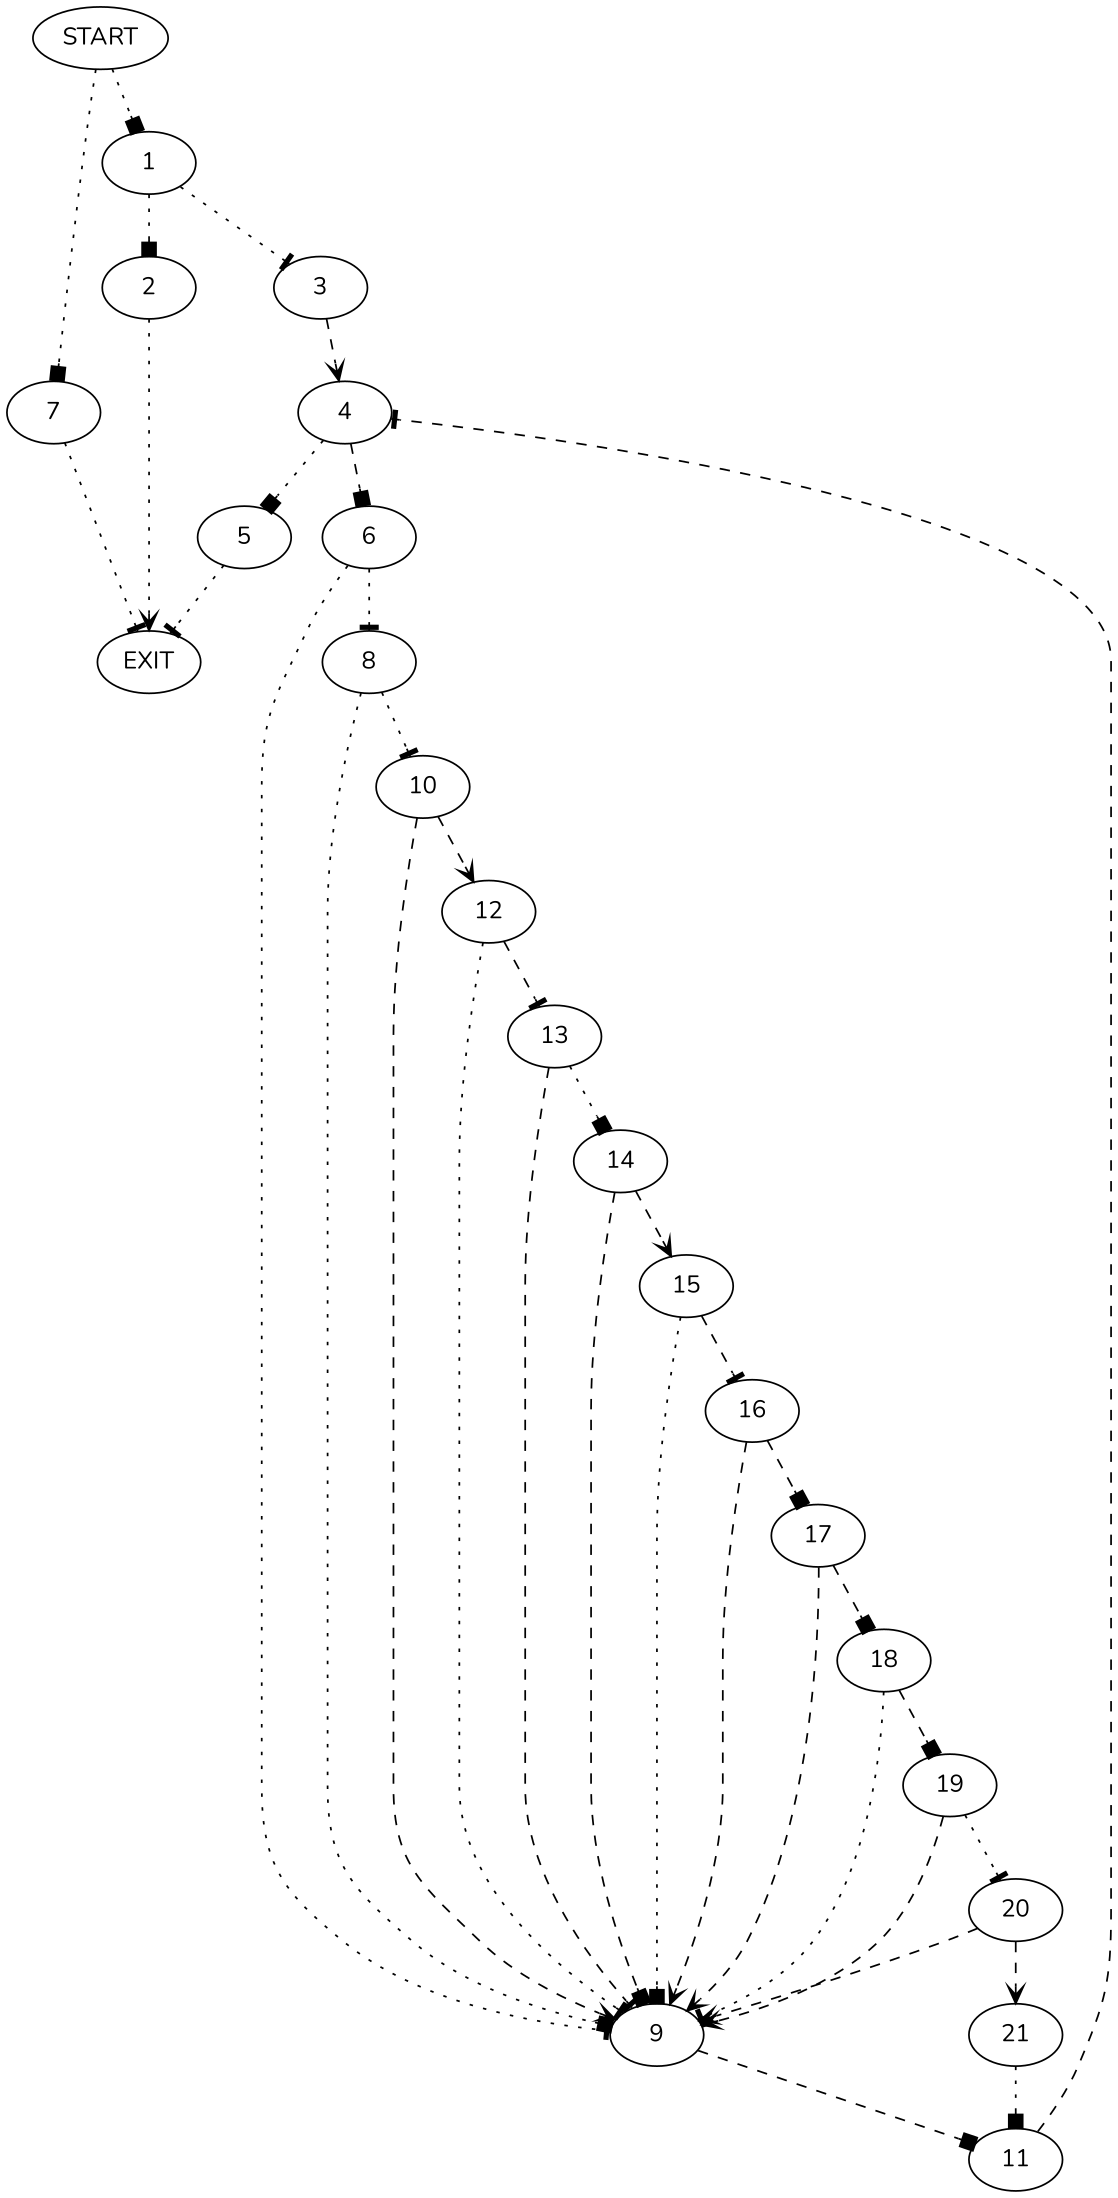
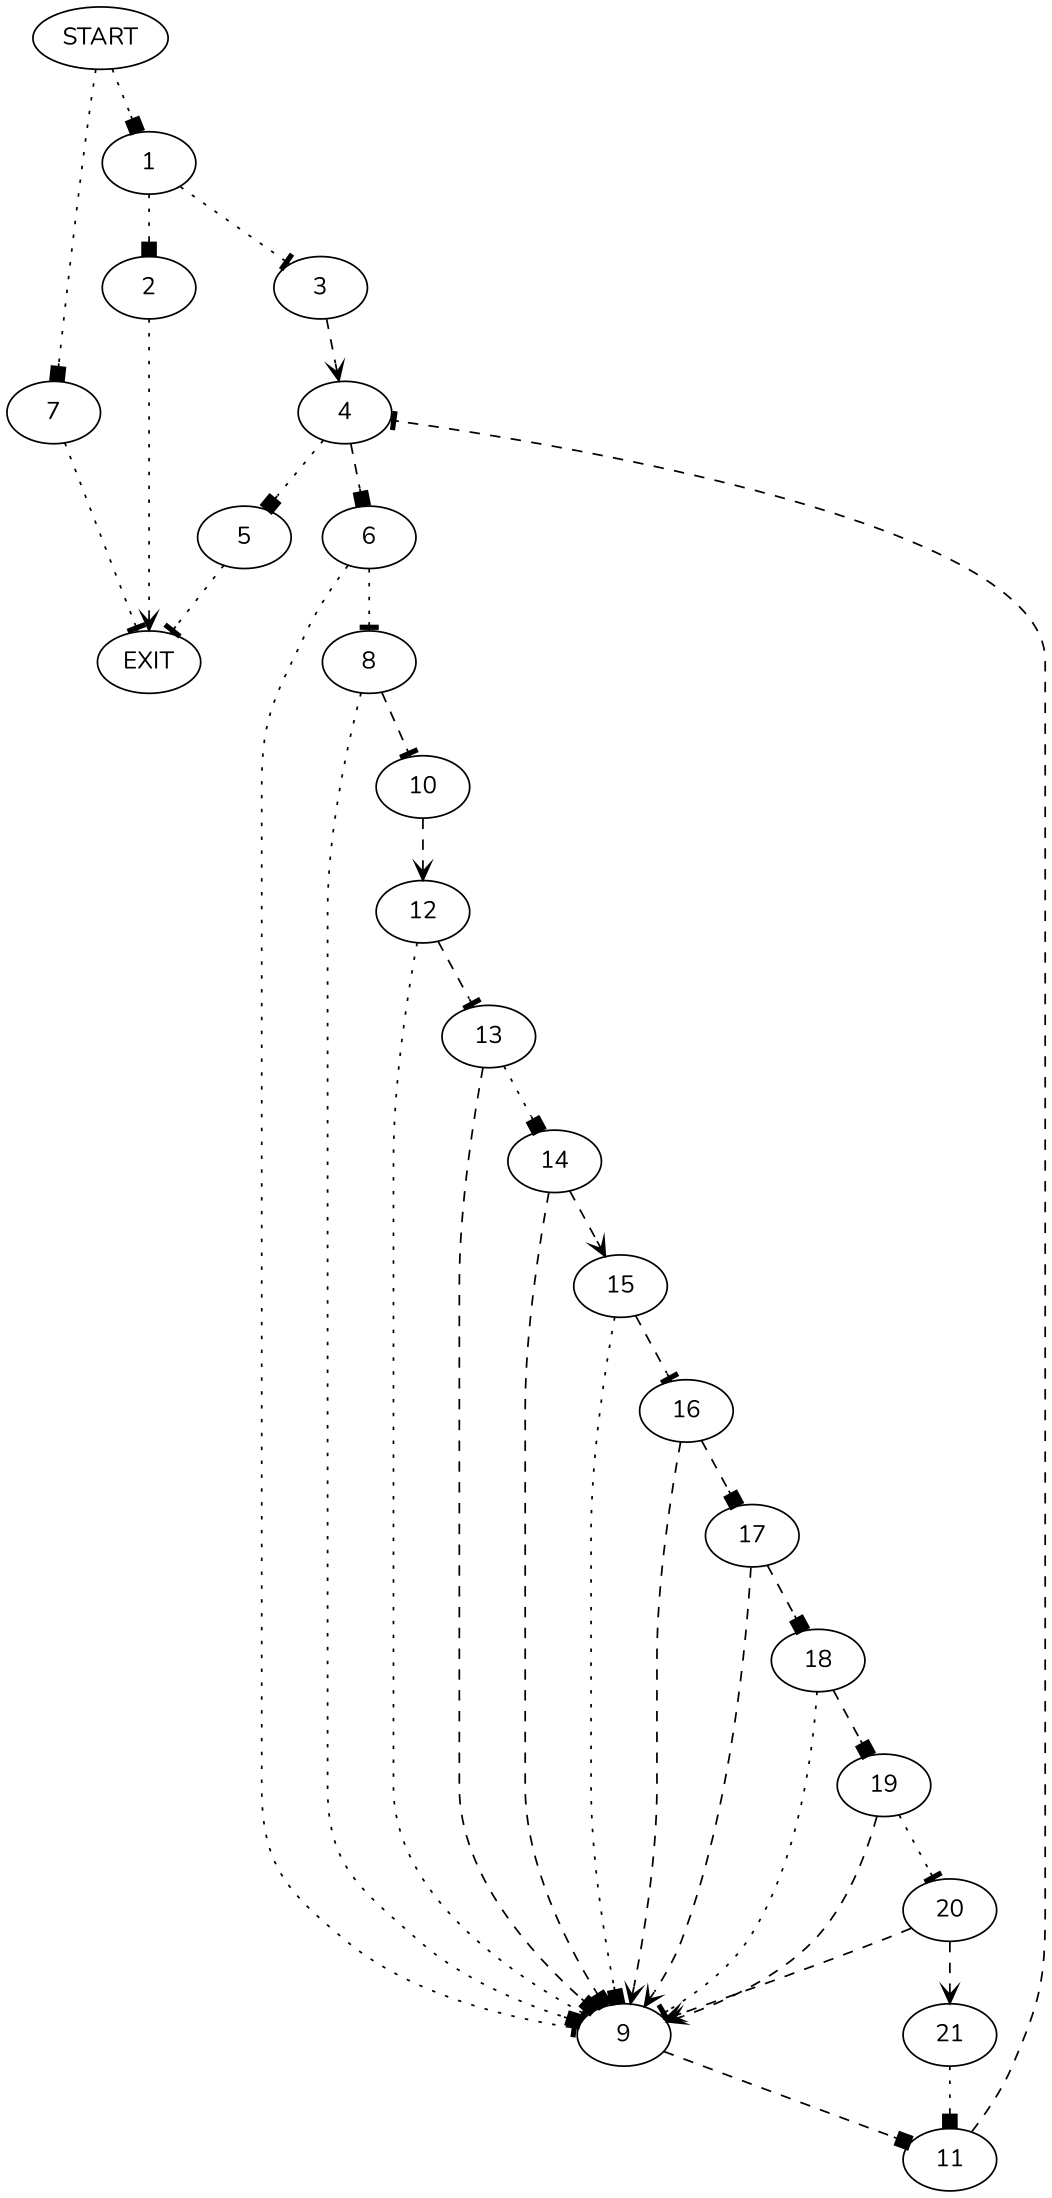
(394, 721) -> (394, 721)
(393, 1464) -> none
(525, 1547) -> (459, 1552)
